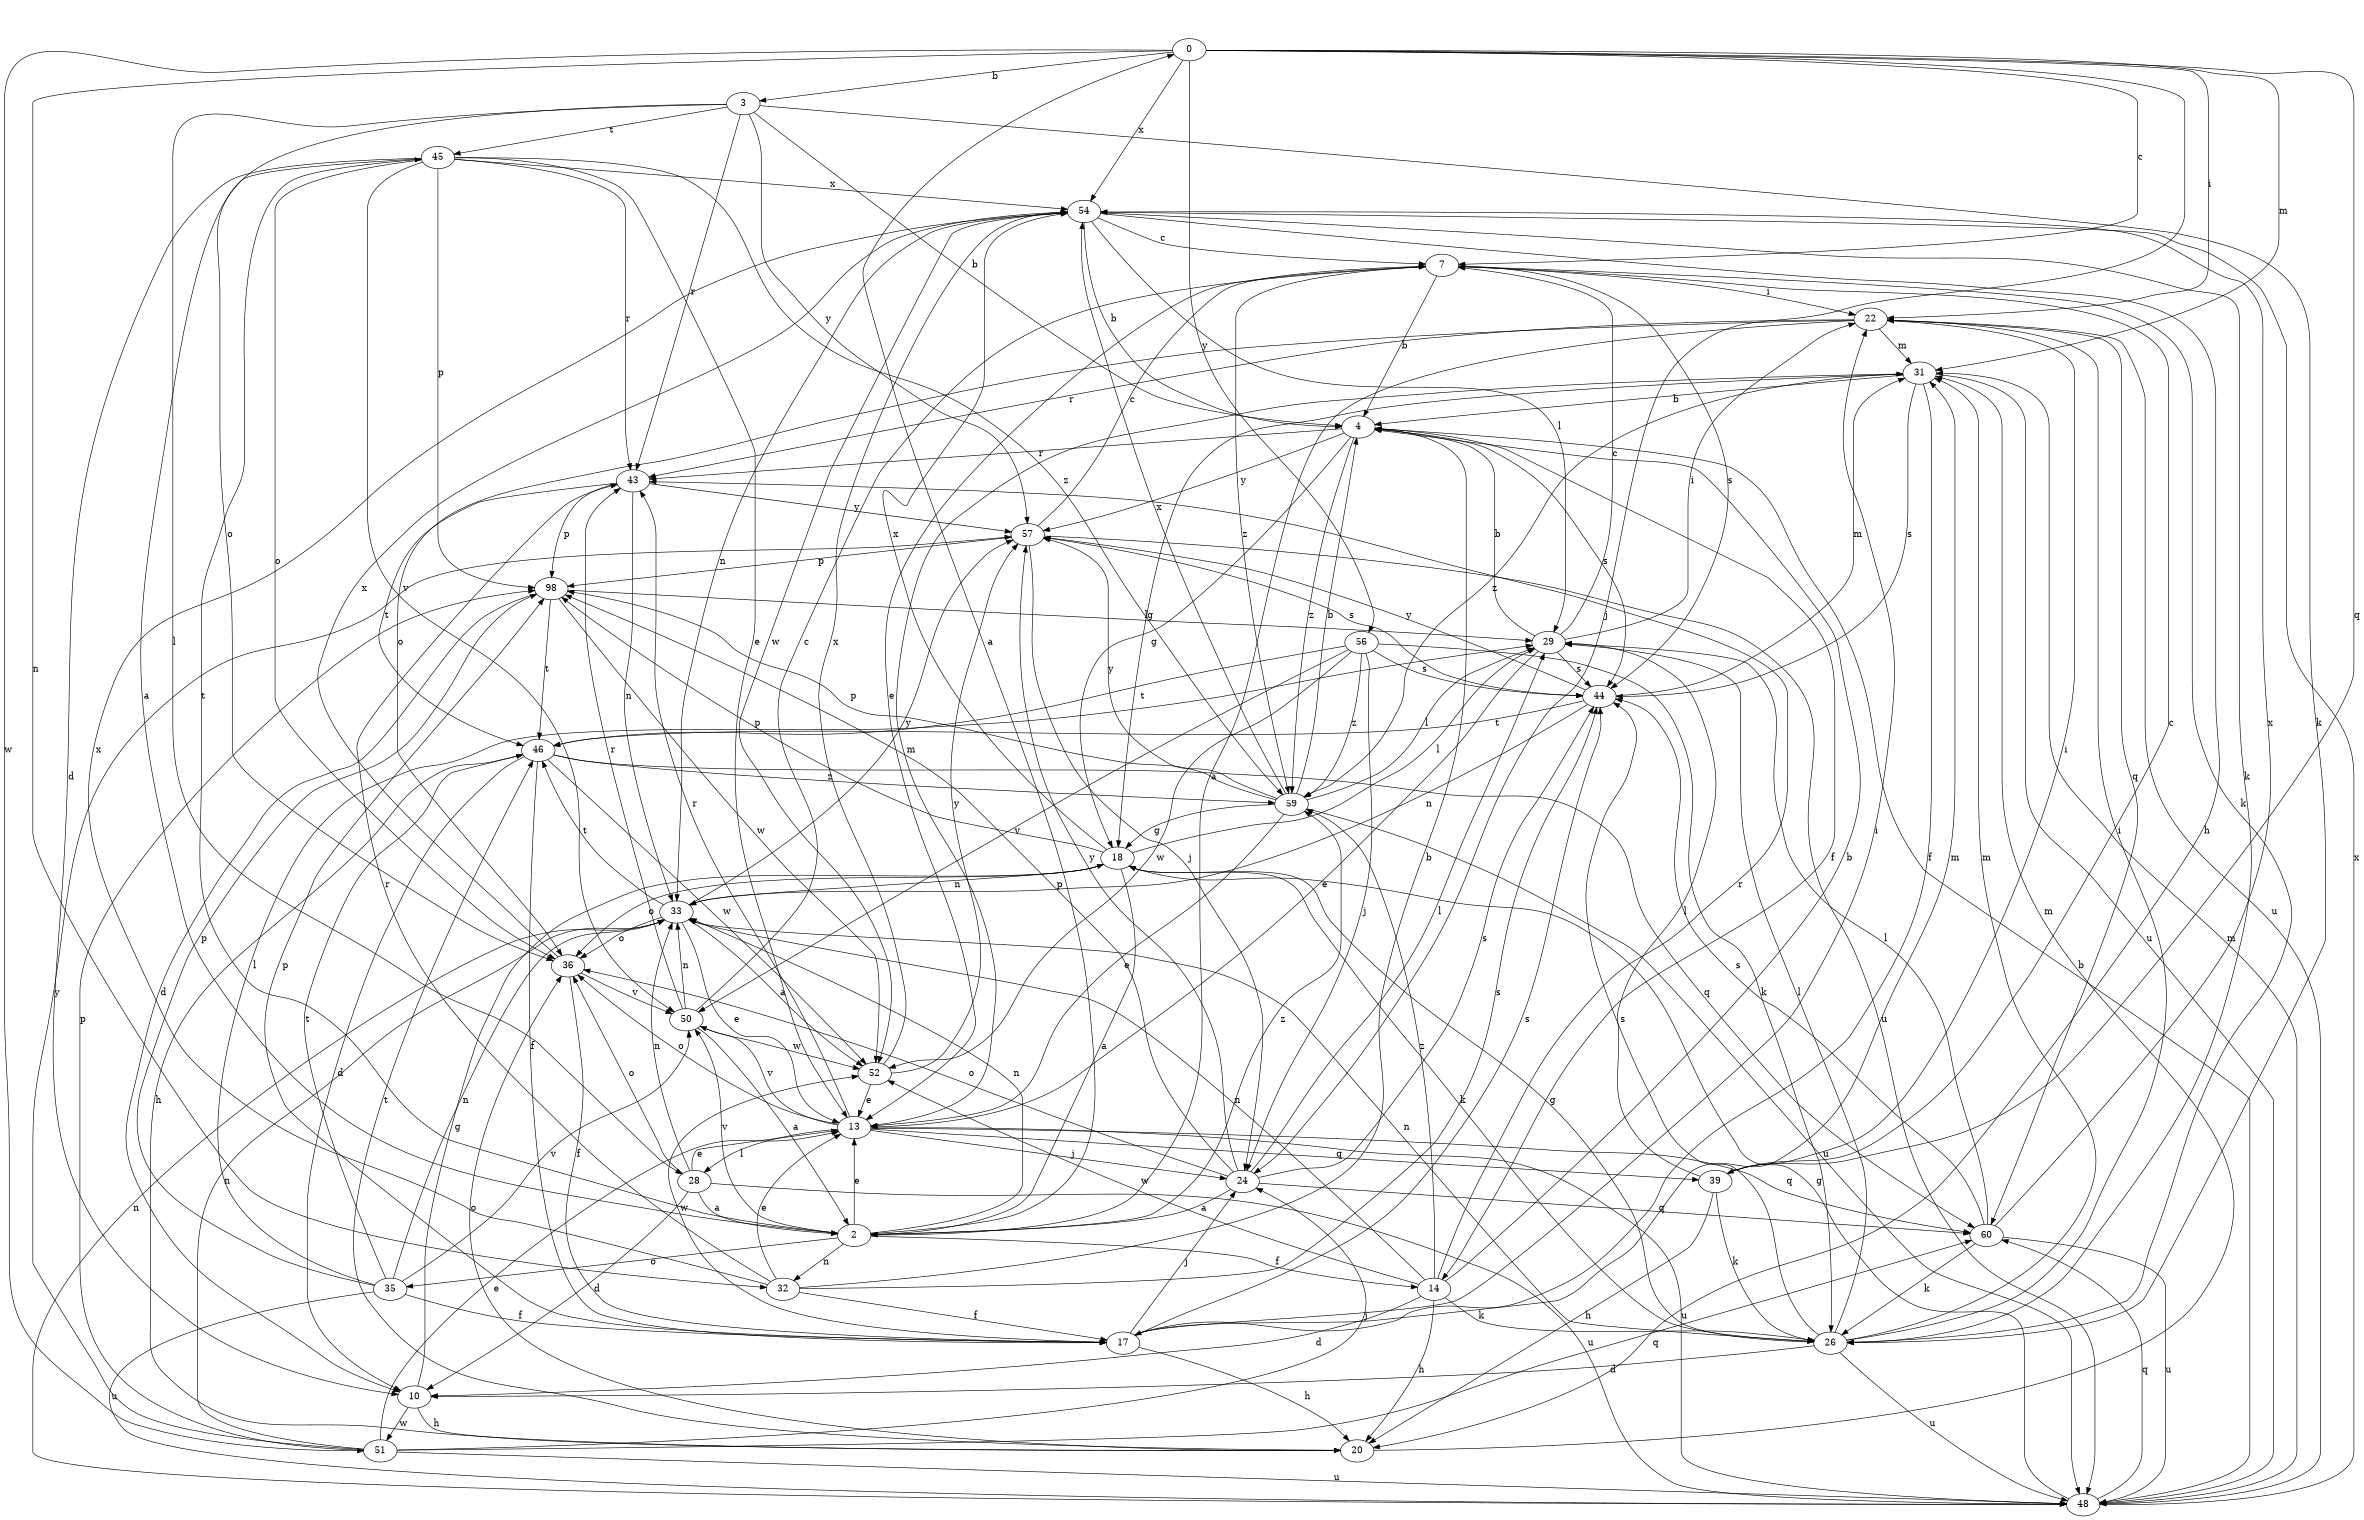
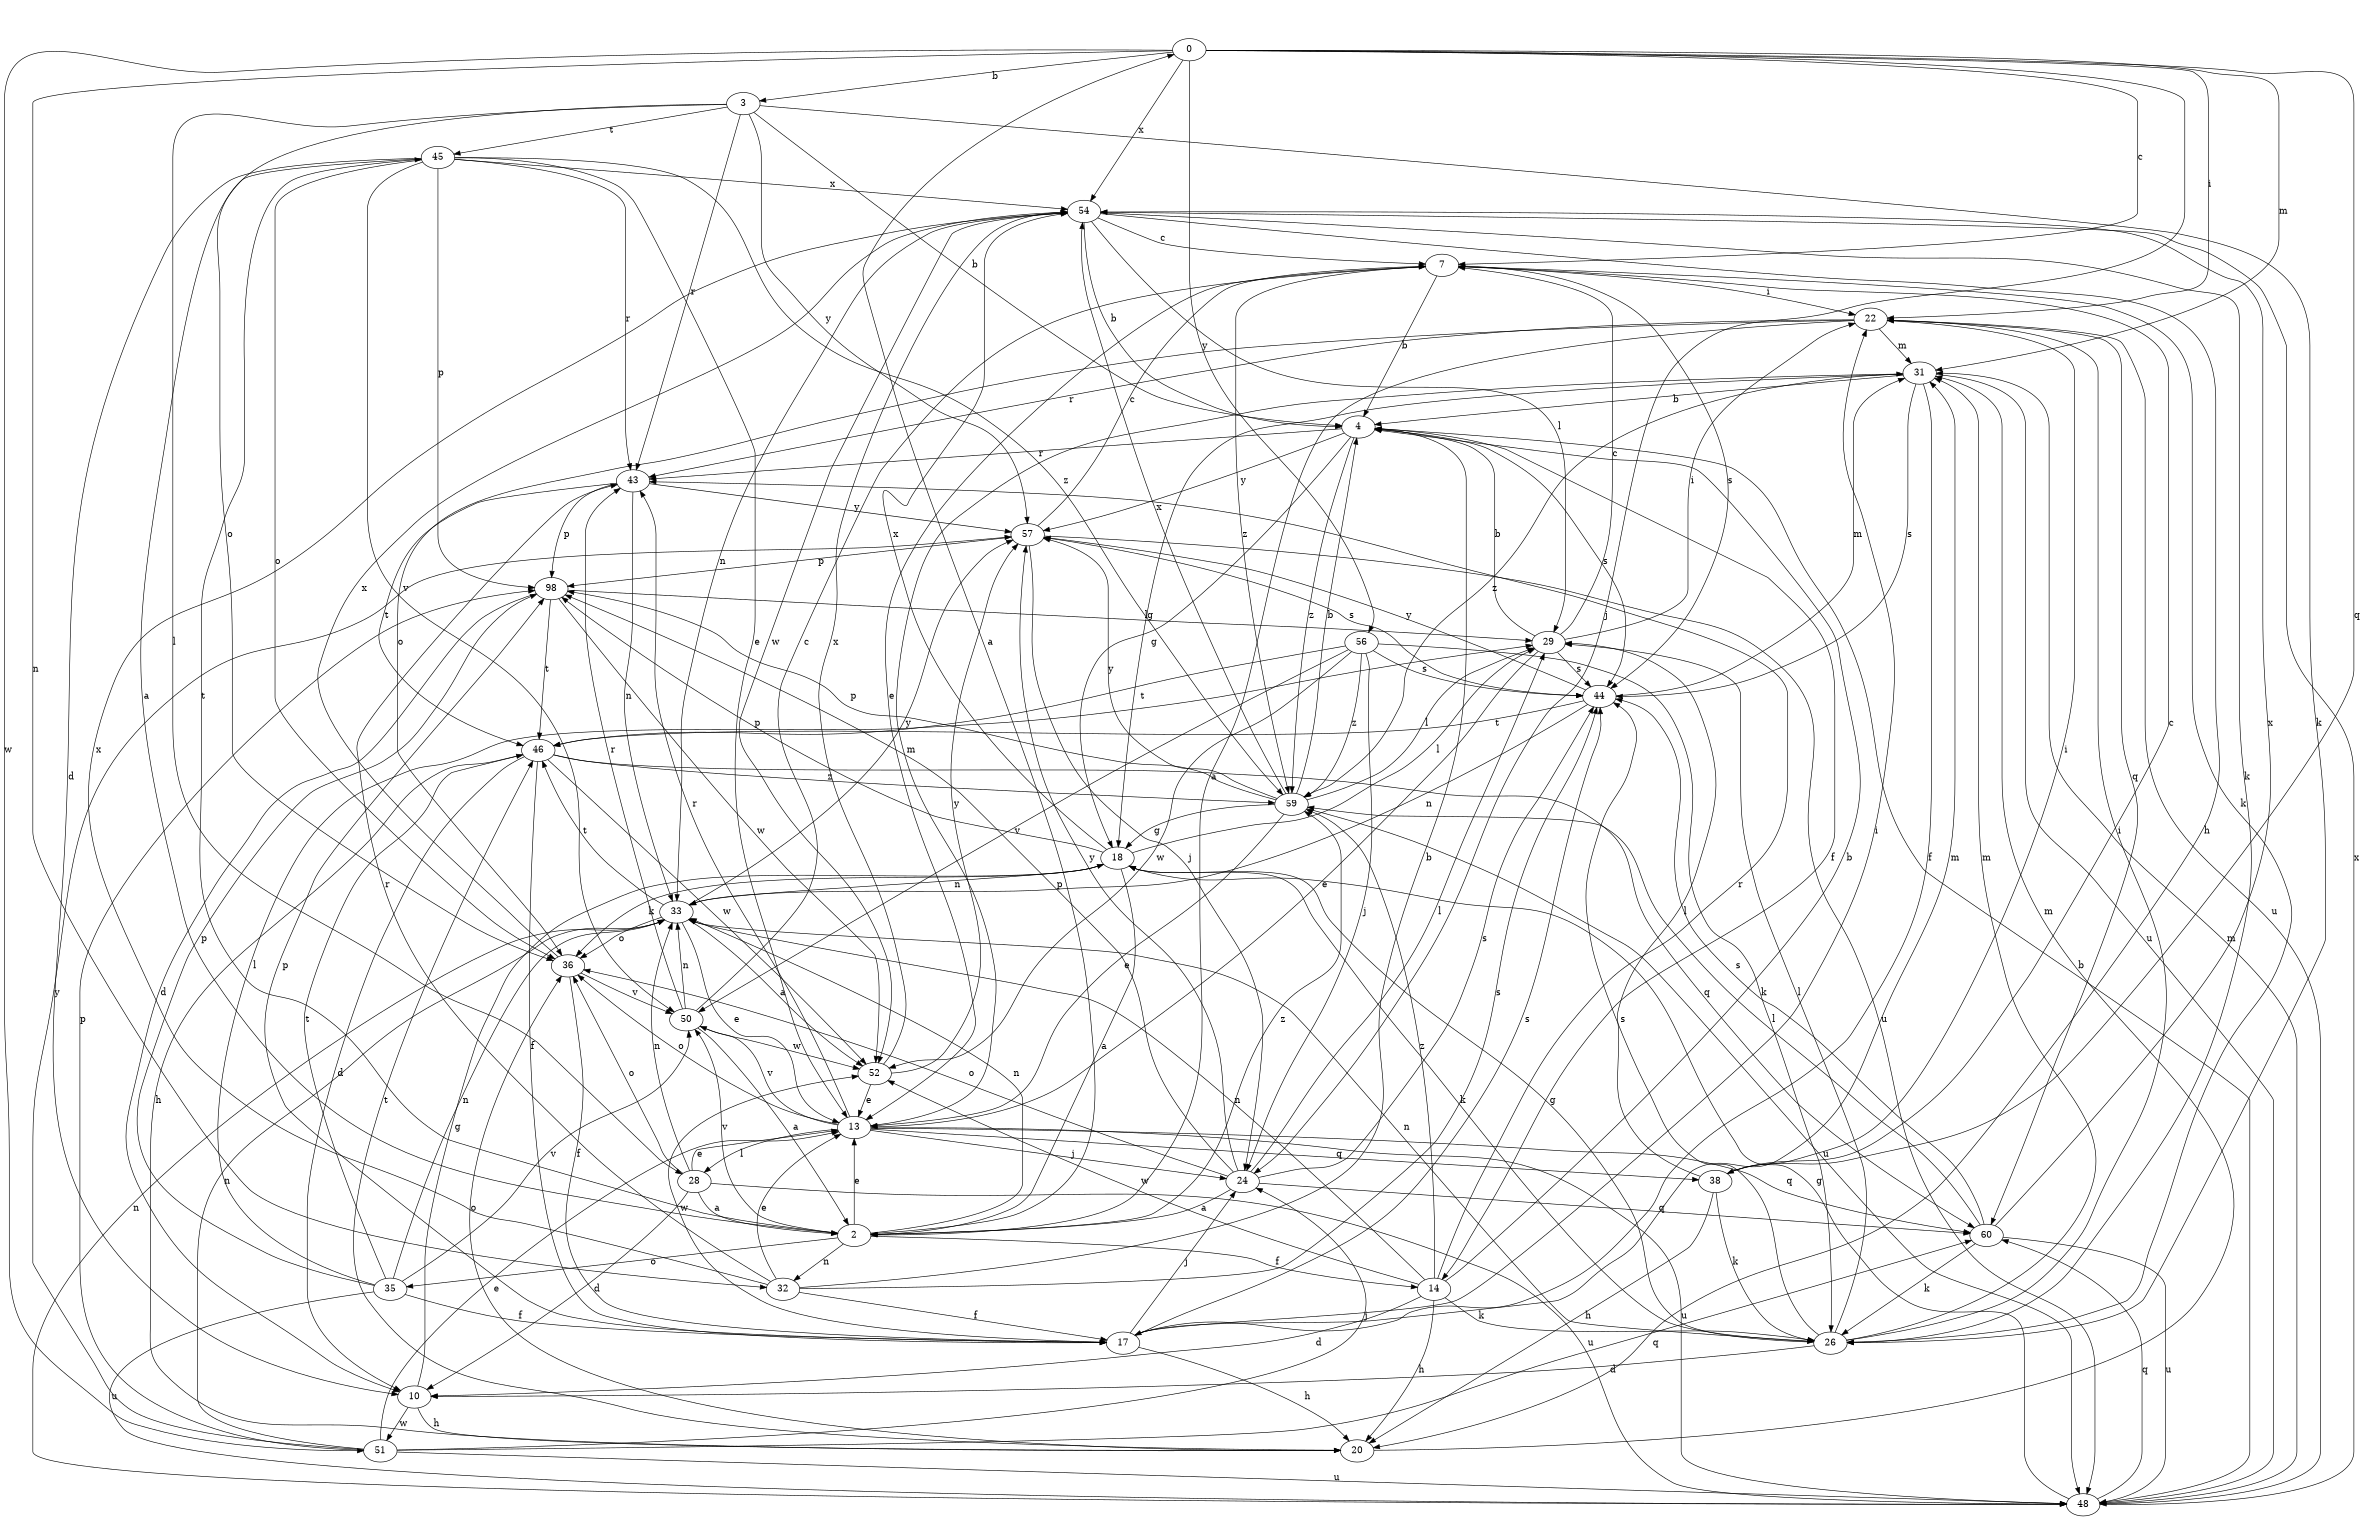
(1794, 863) -> (1689, 951)
(651, 912) -> (651, 912)
(1715, 1181) -> (1715, 1181)
(1943, 1437) -> none
